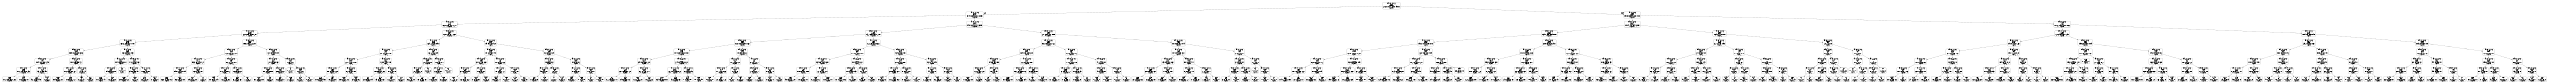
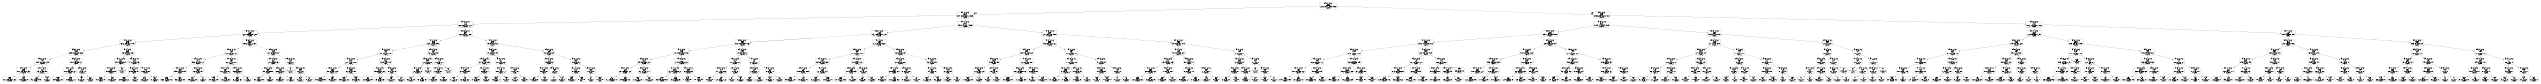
(582, 79) -> (582, 79)
(2045, 79) -> none
